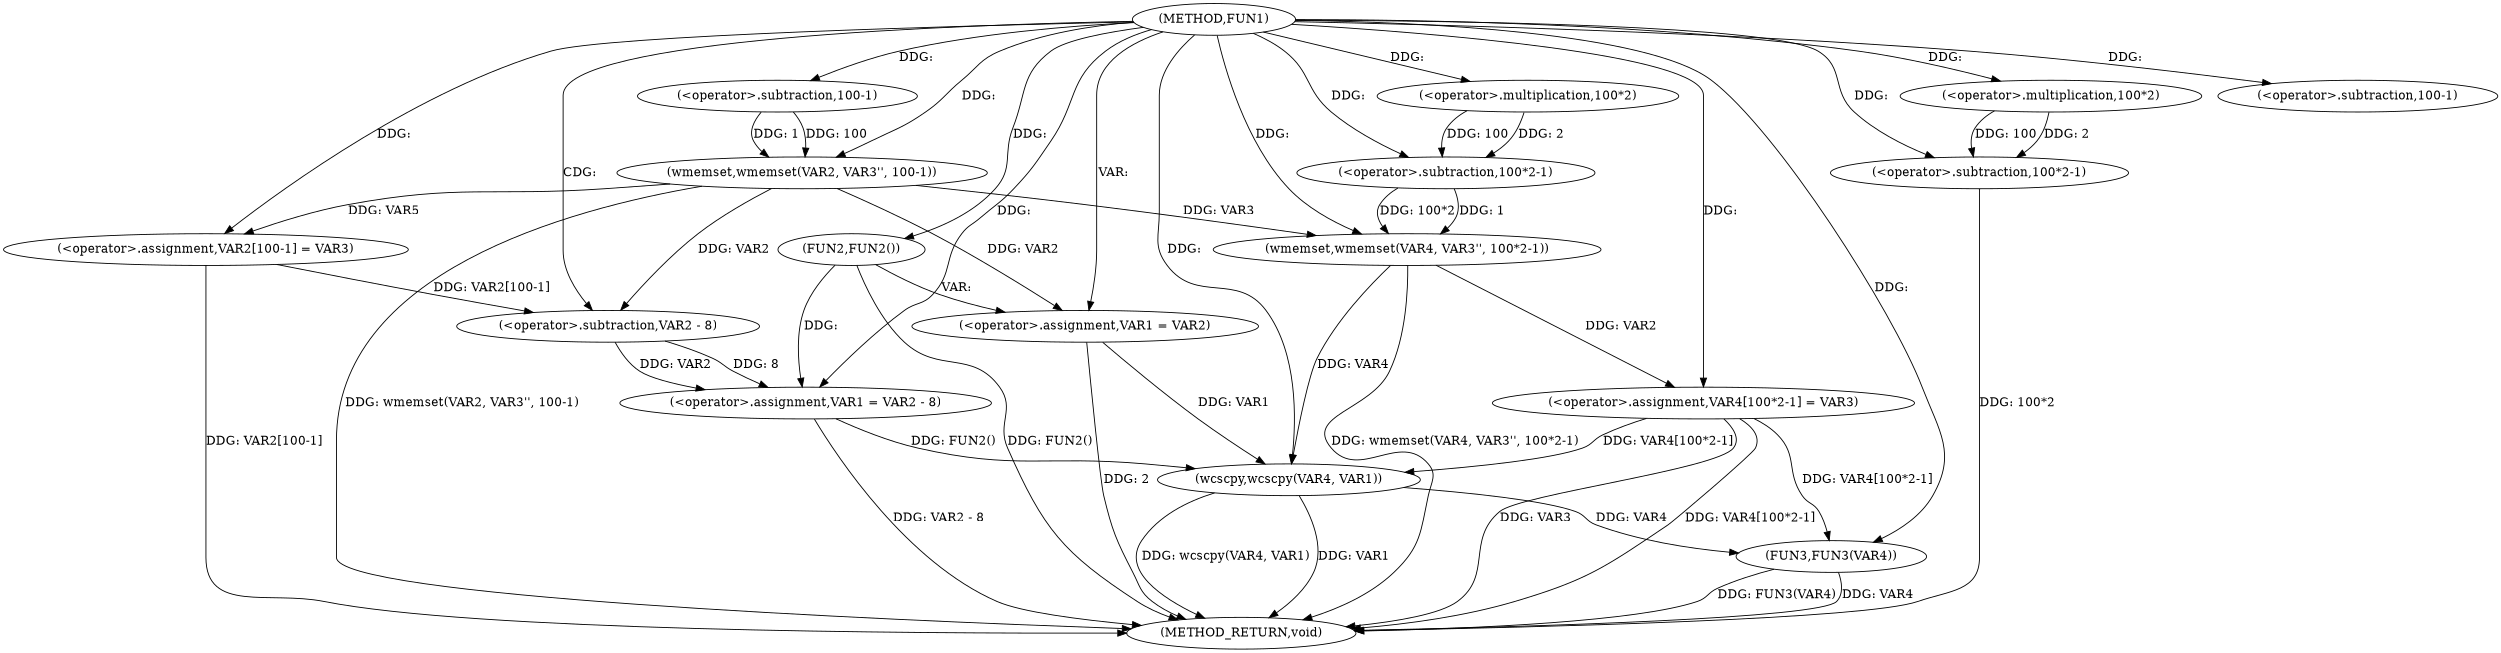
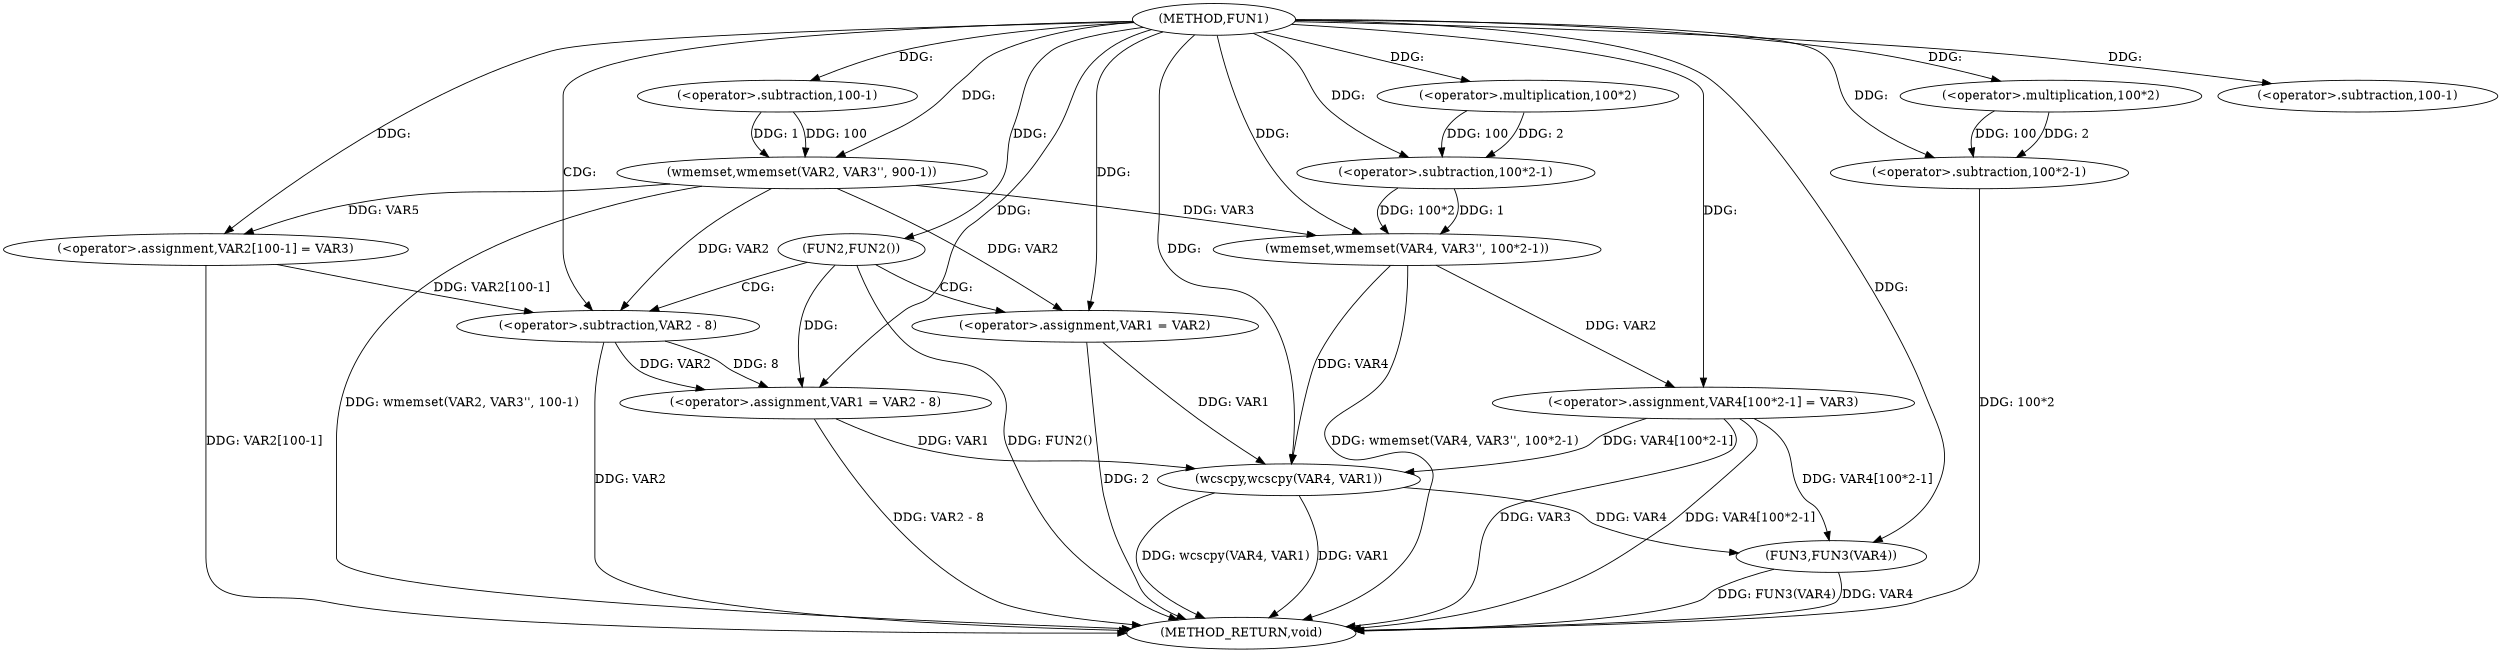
(802, 173) -> (802, 173)
(1116, 173) -> (1116, 173)
none -> (733, 284)
(959, 288) -> (959, 288)
(954, 441) -> (954, 441)
none -> (725, 604)
